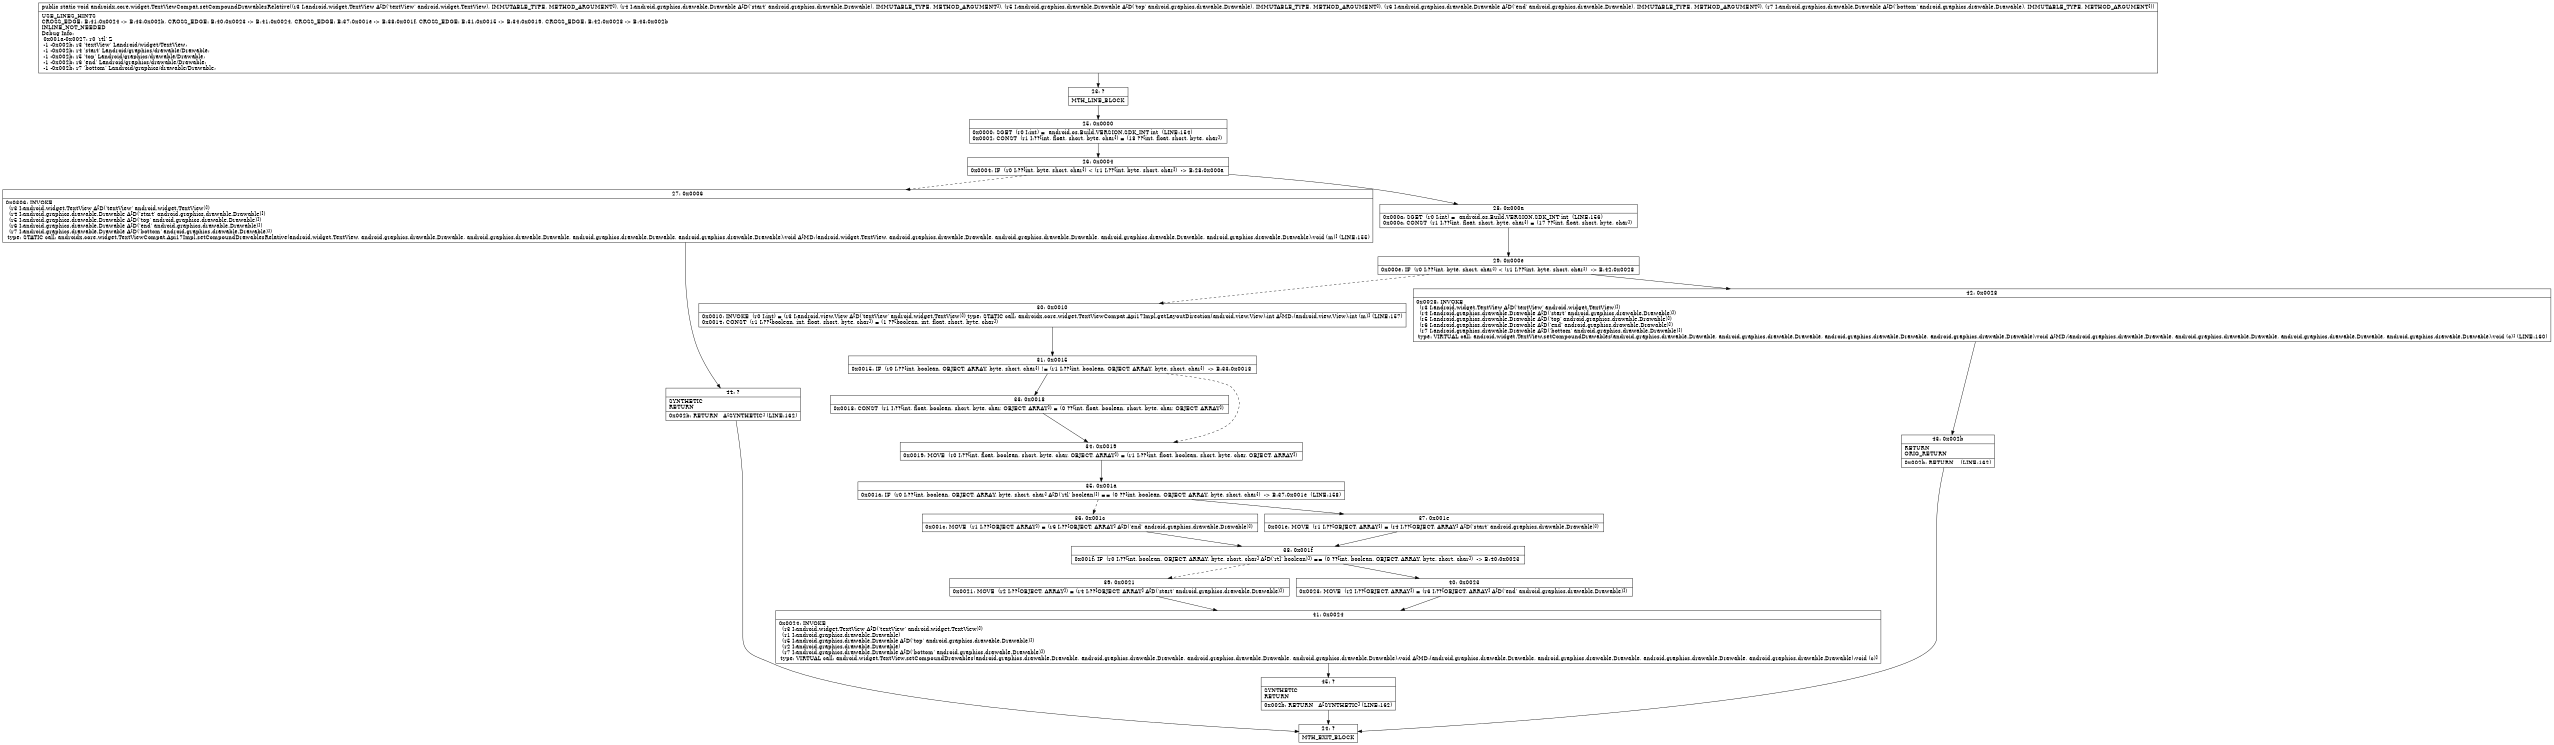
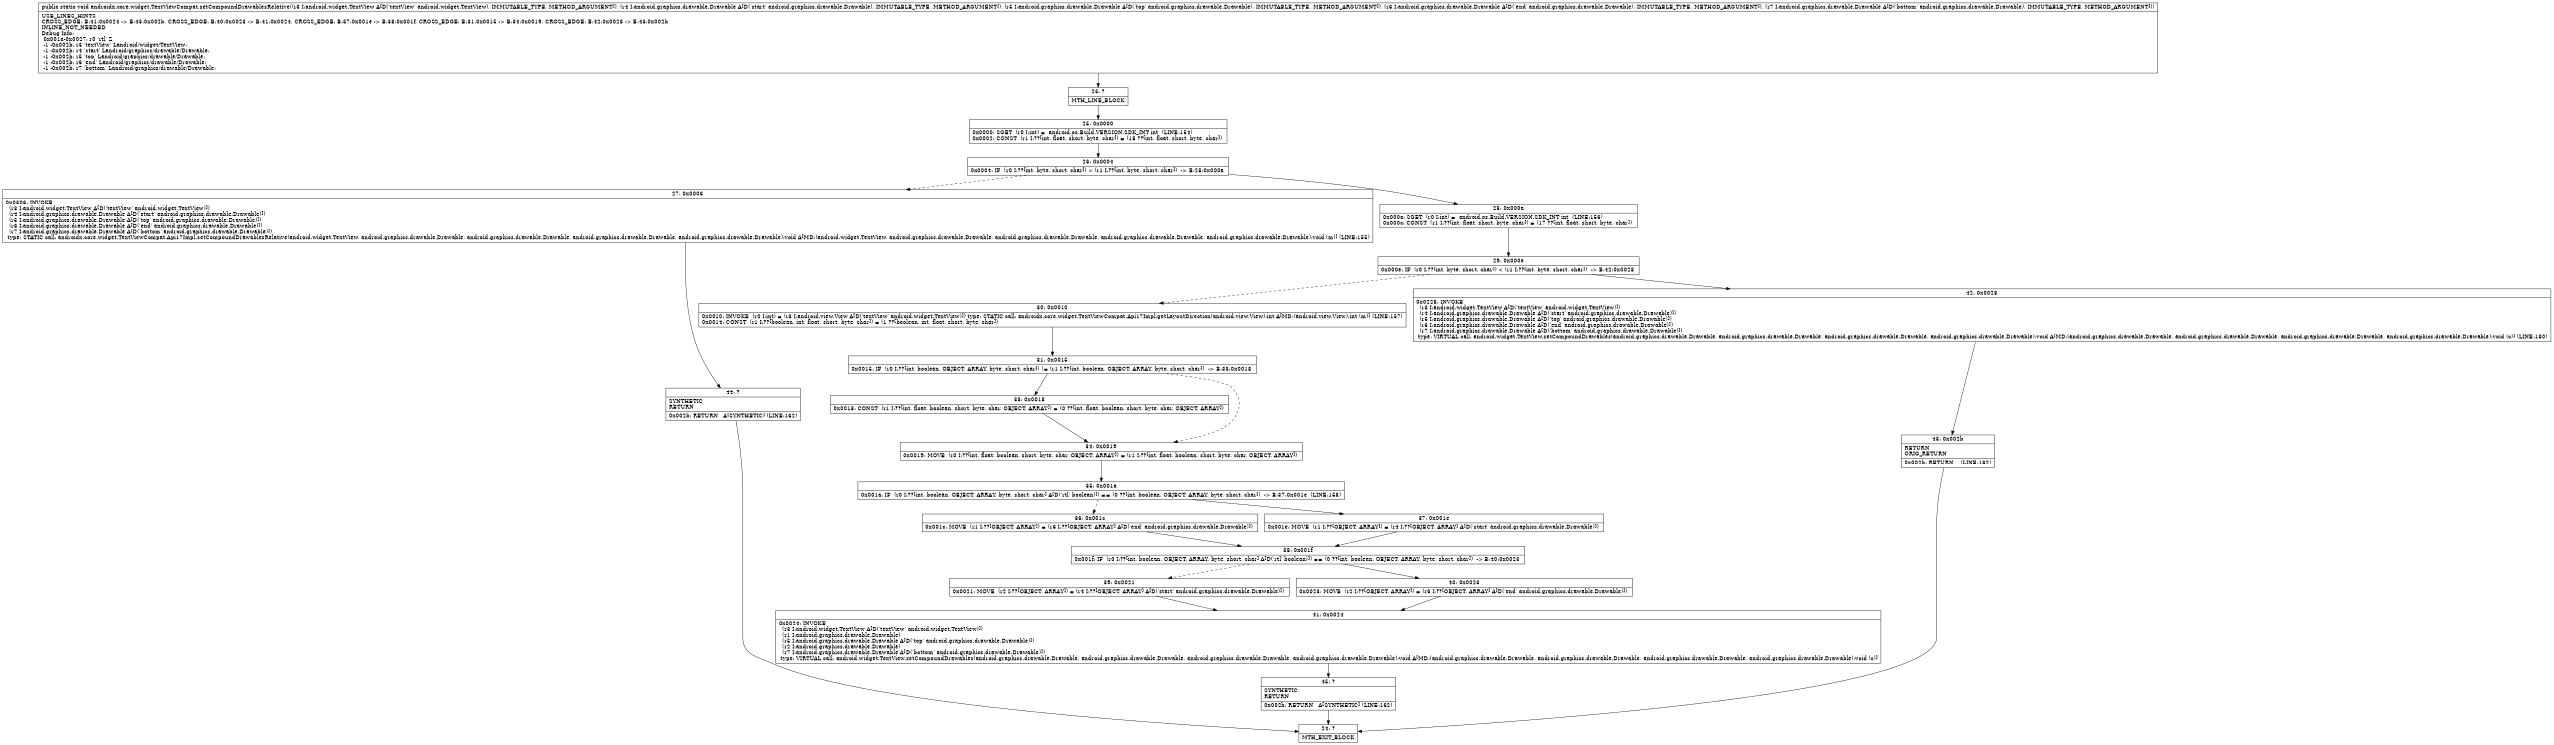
(1442, 302) -> (1442, 302)
